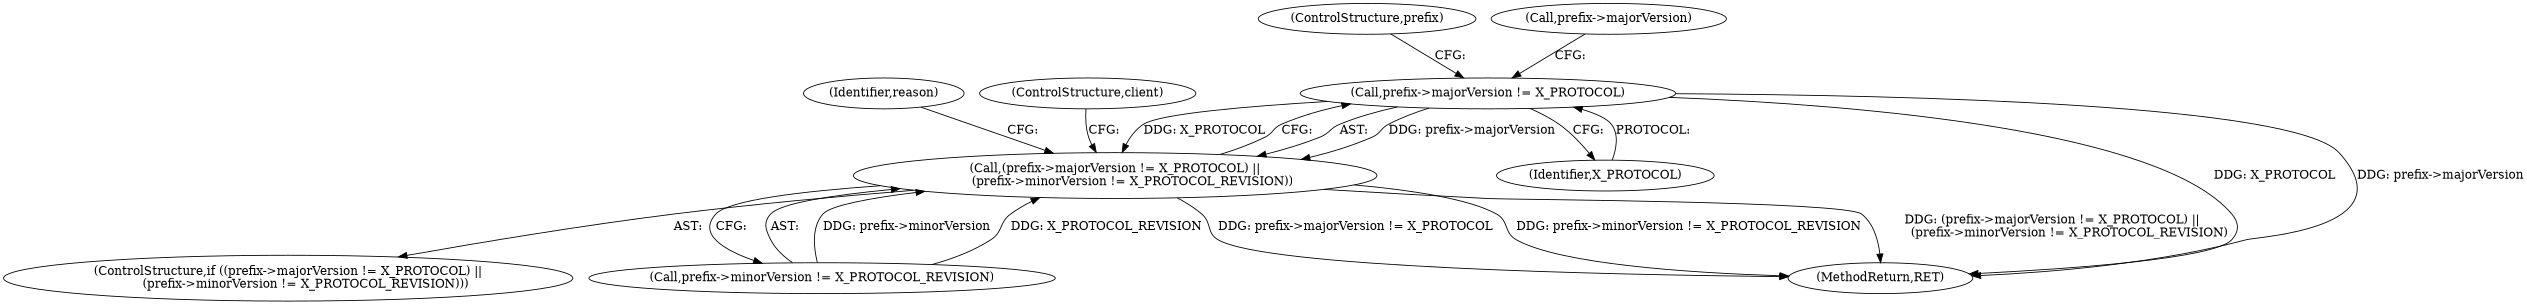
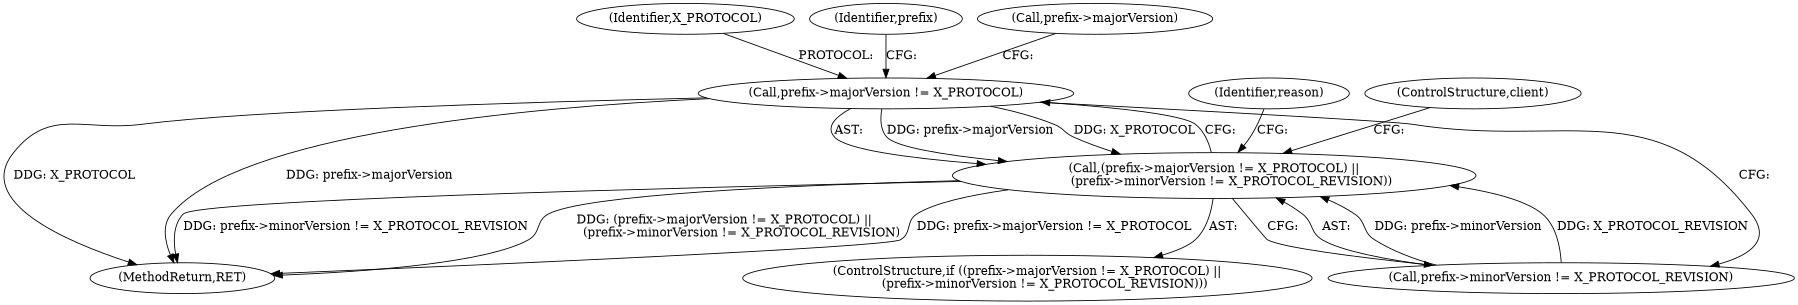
(1367, 19) -> (886, 19)
(1563, 127) -> (1446, 128)
